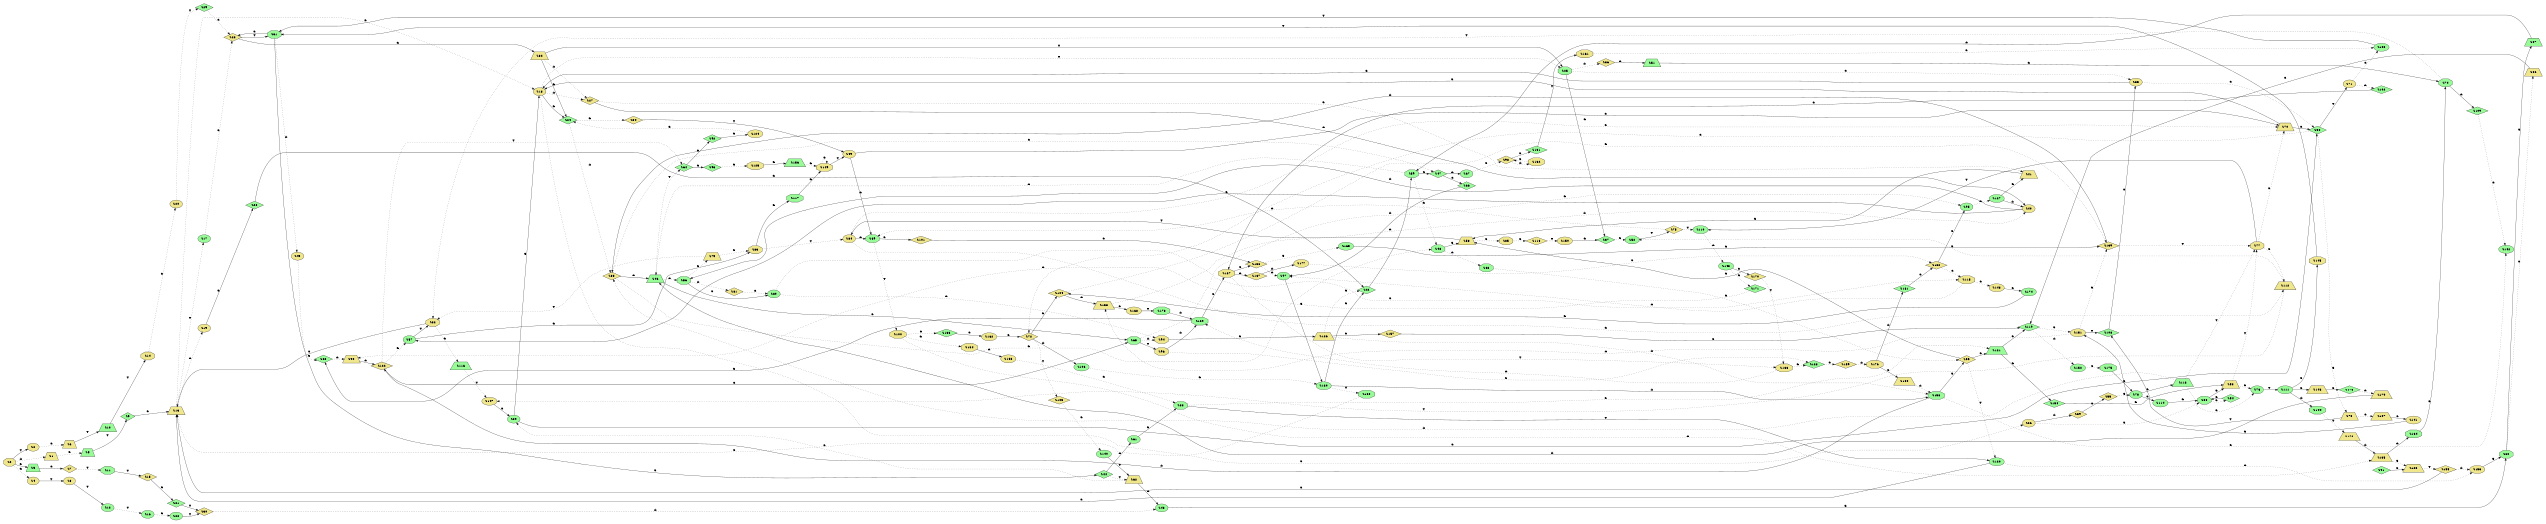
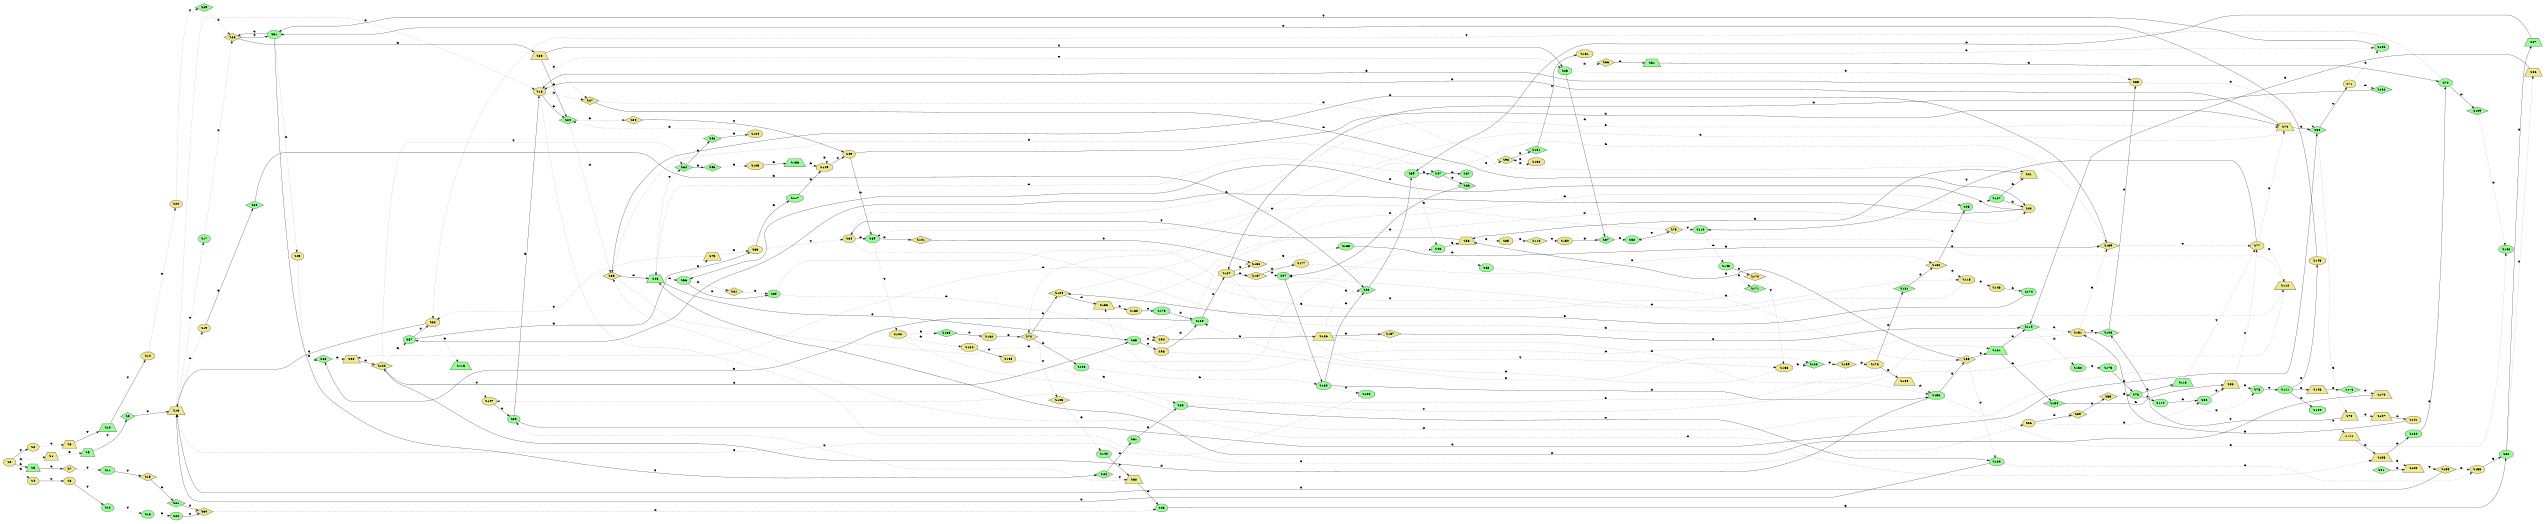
(2231, 398) -> none
